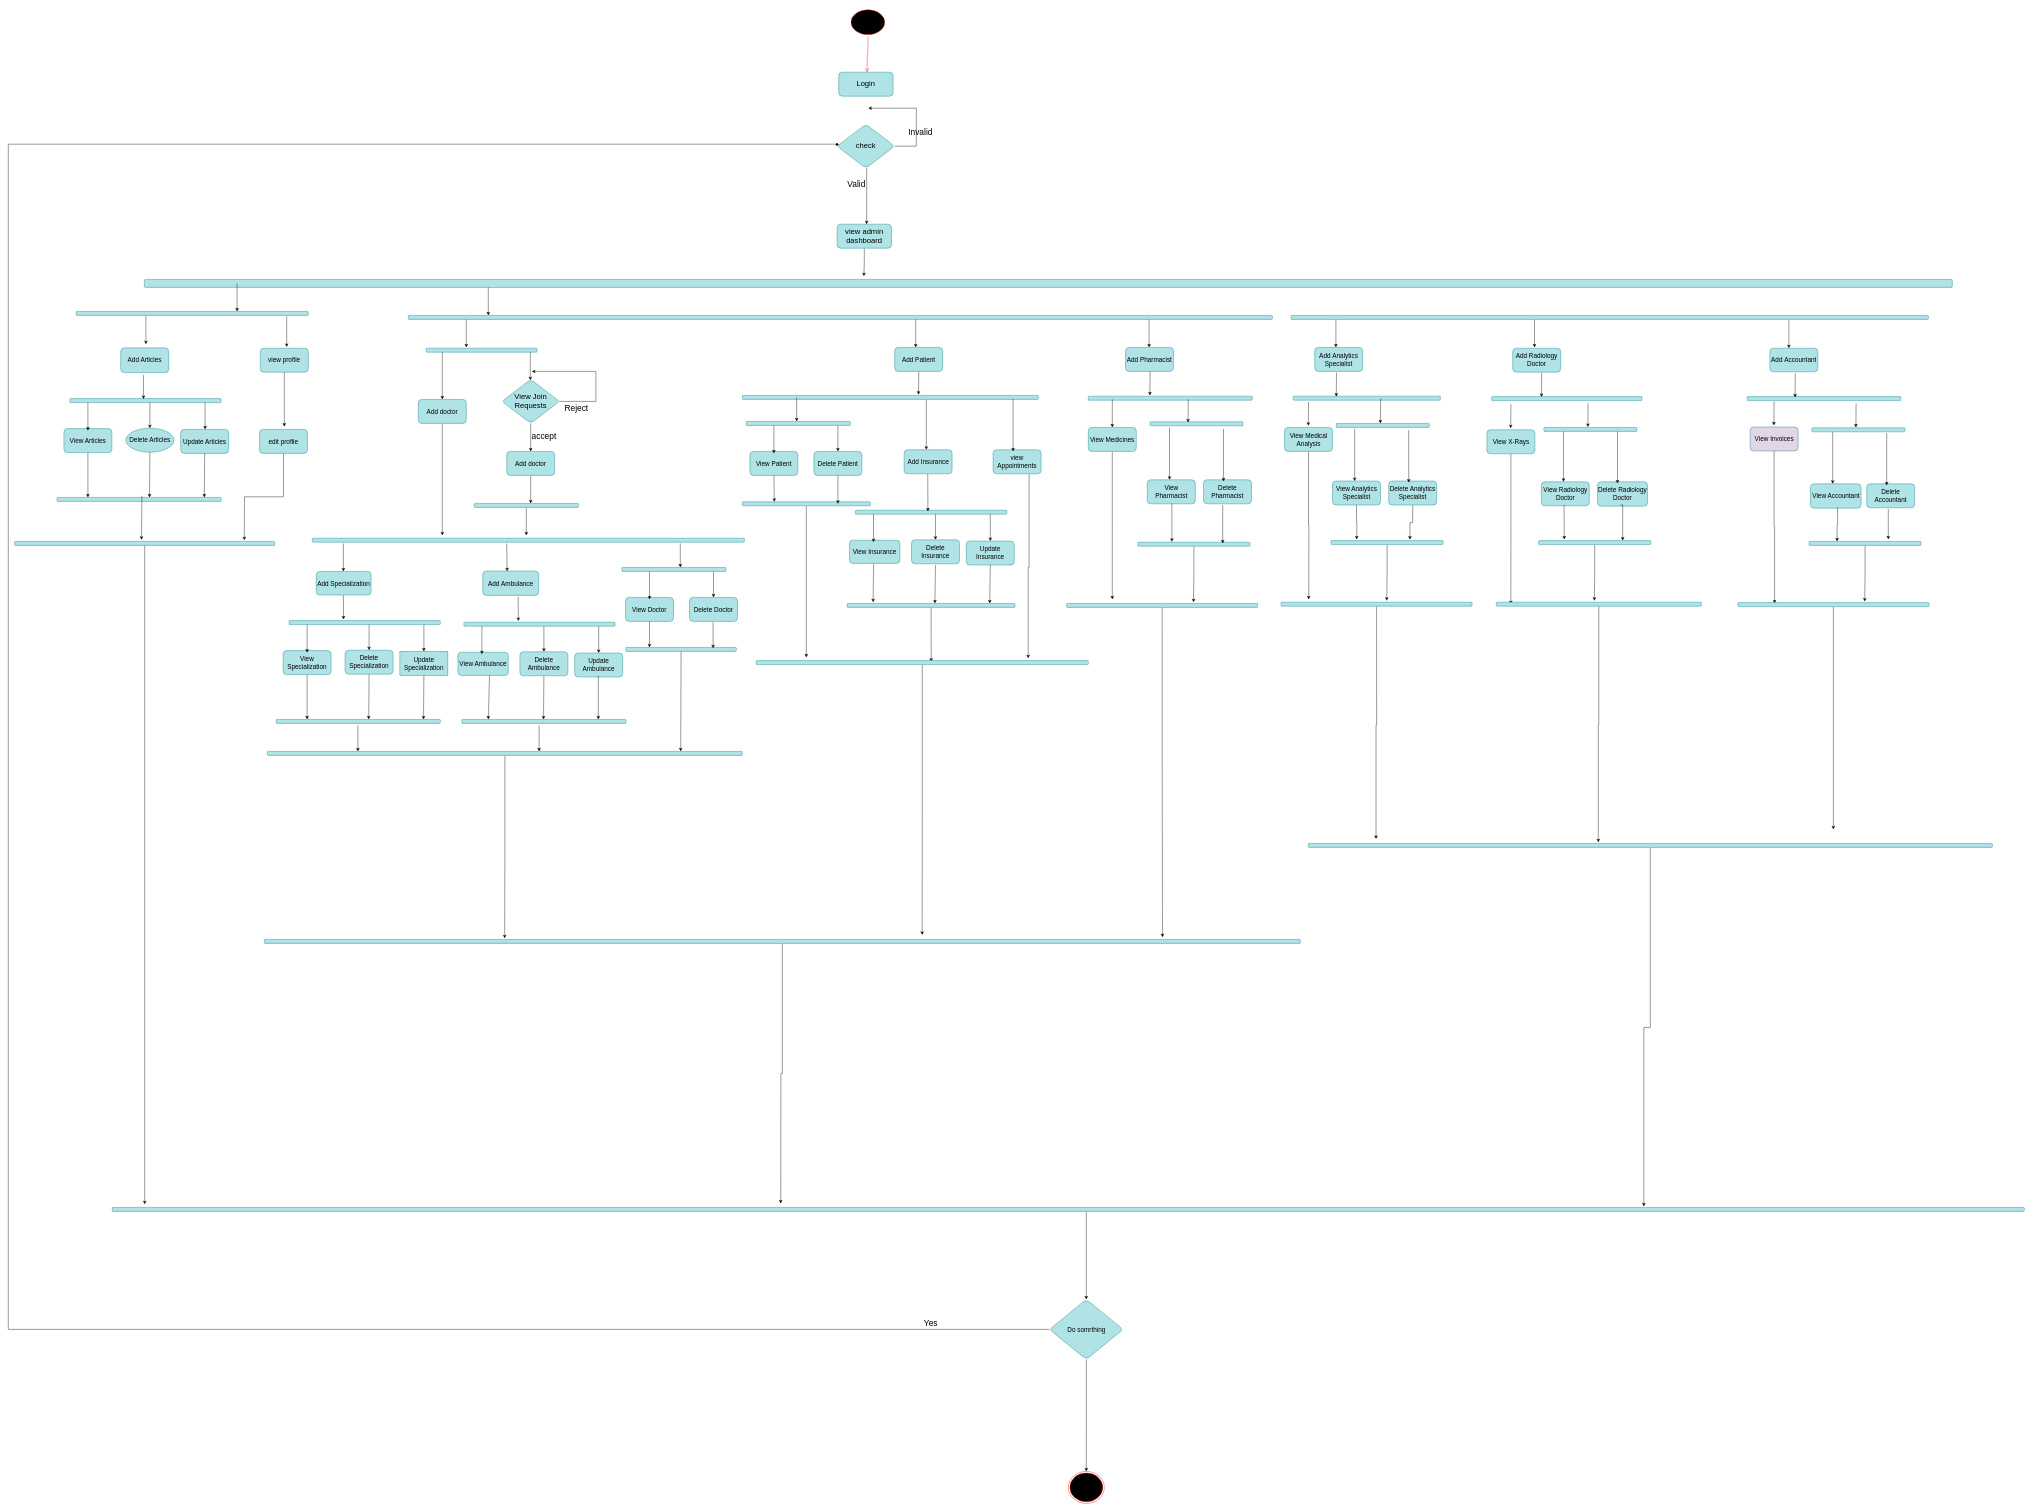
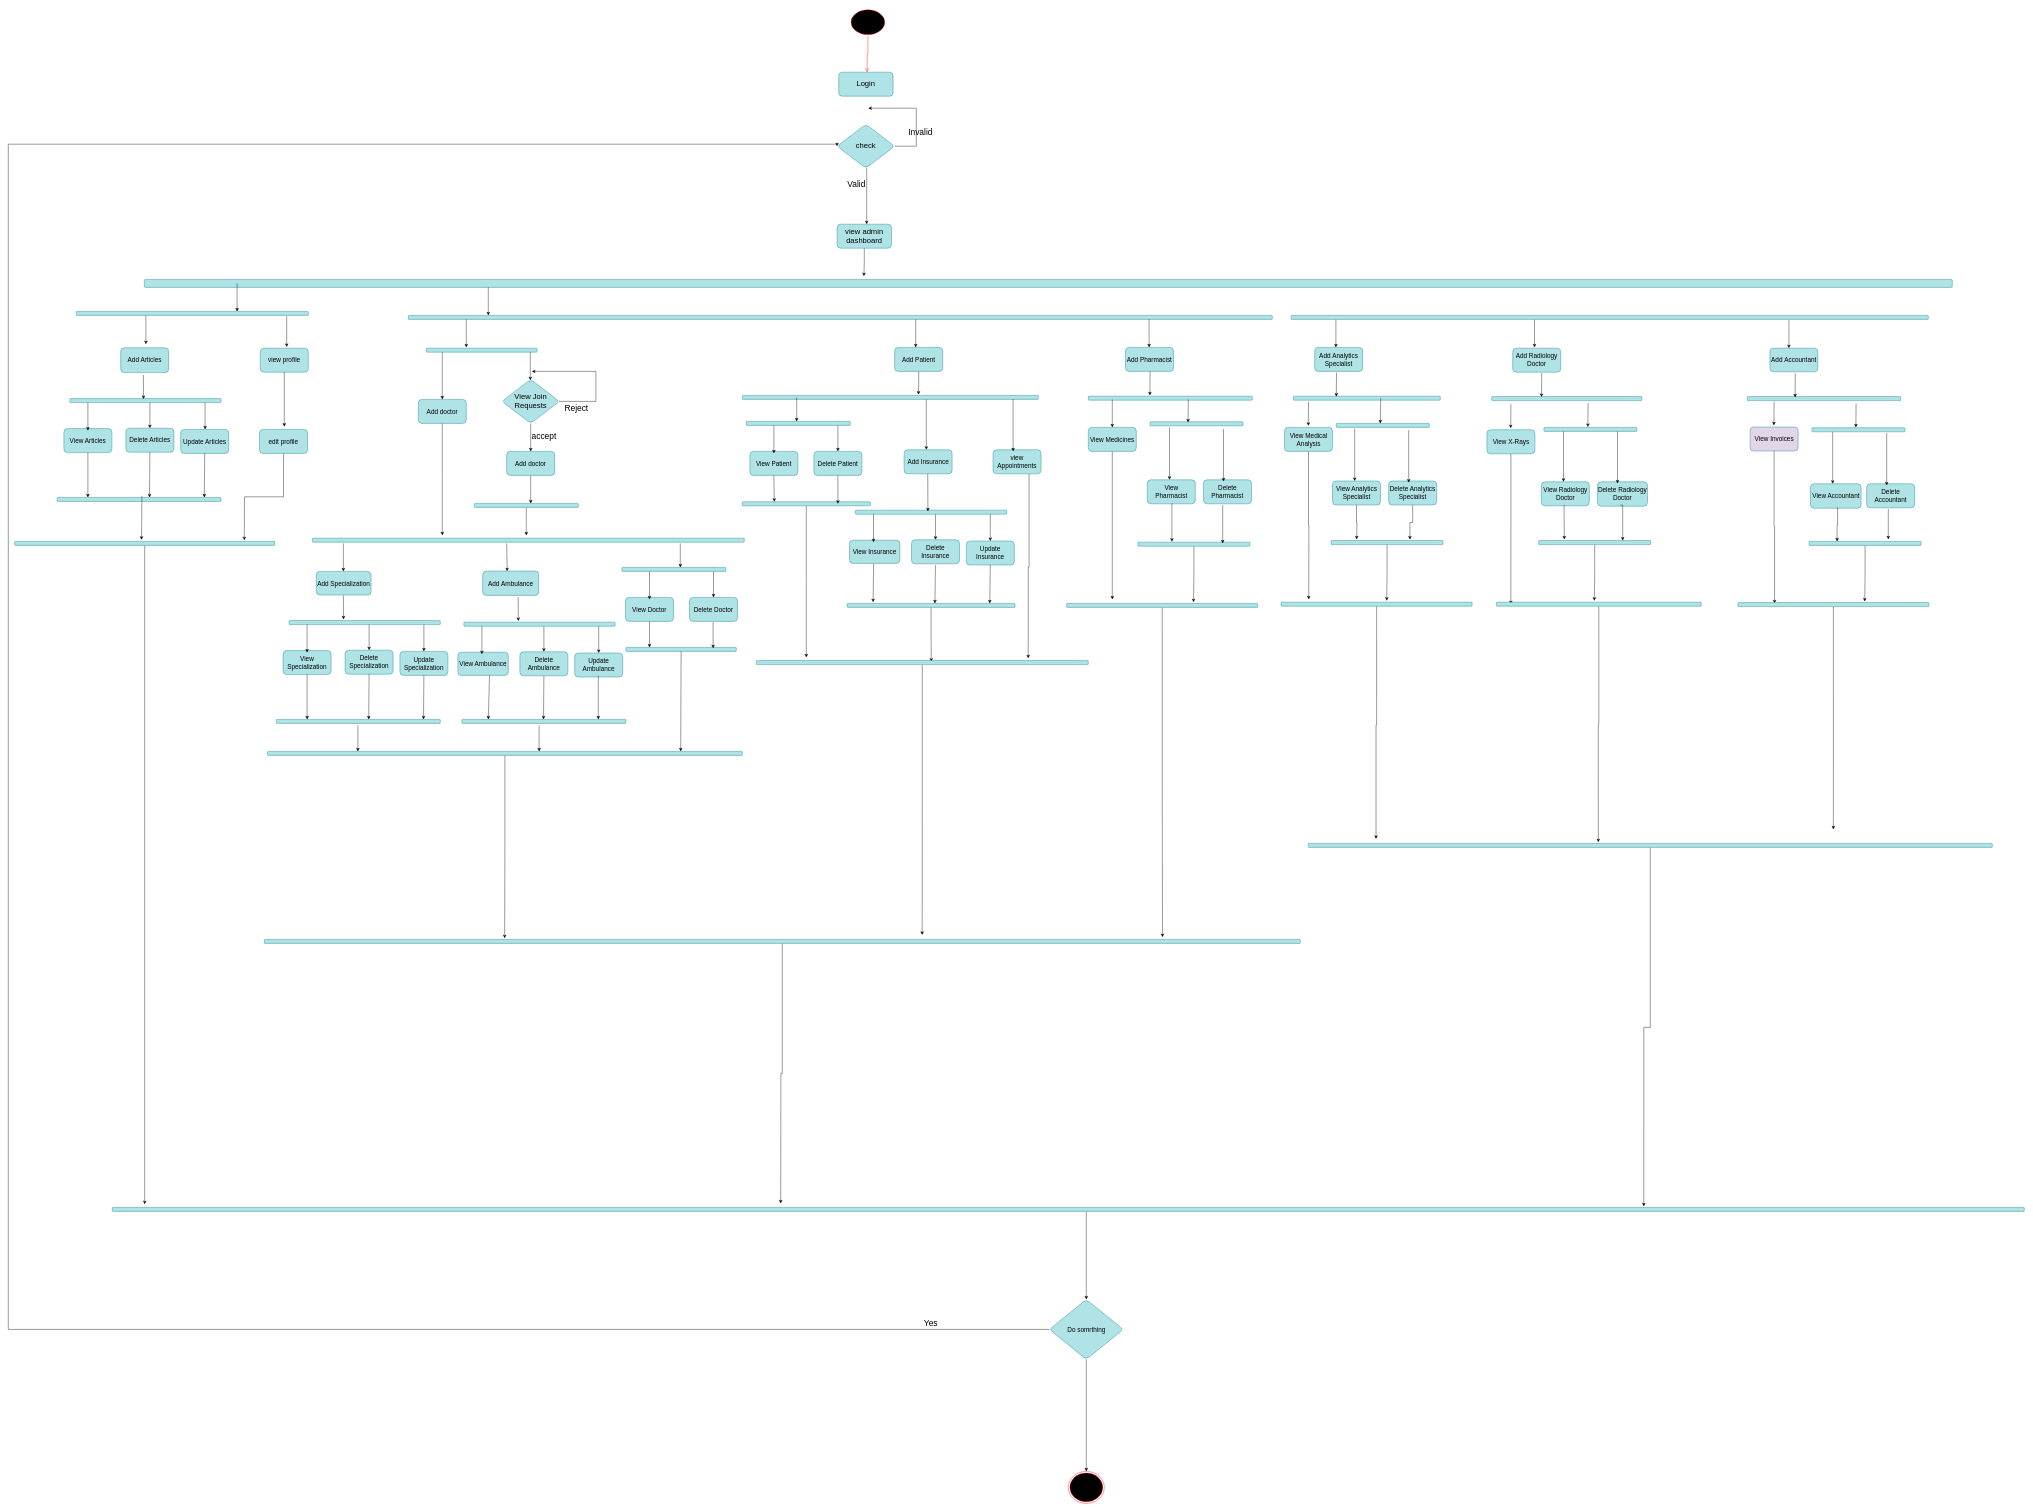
(835, 144) -> (835, 144)
(150, 440) -> (150, 440)
(424, 663) -> (424, 663)
